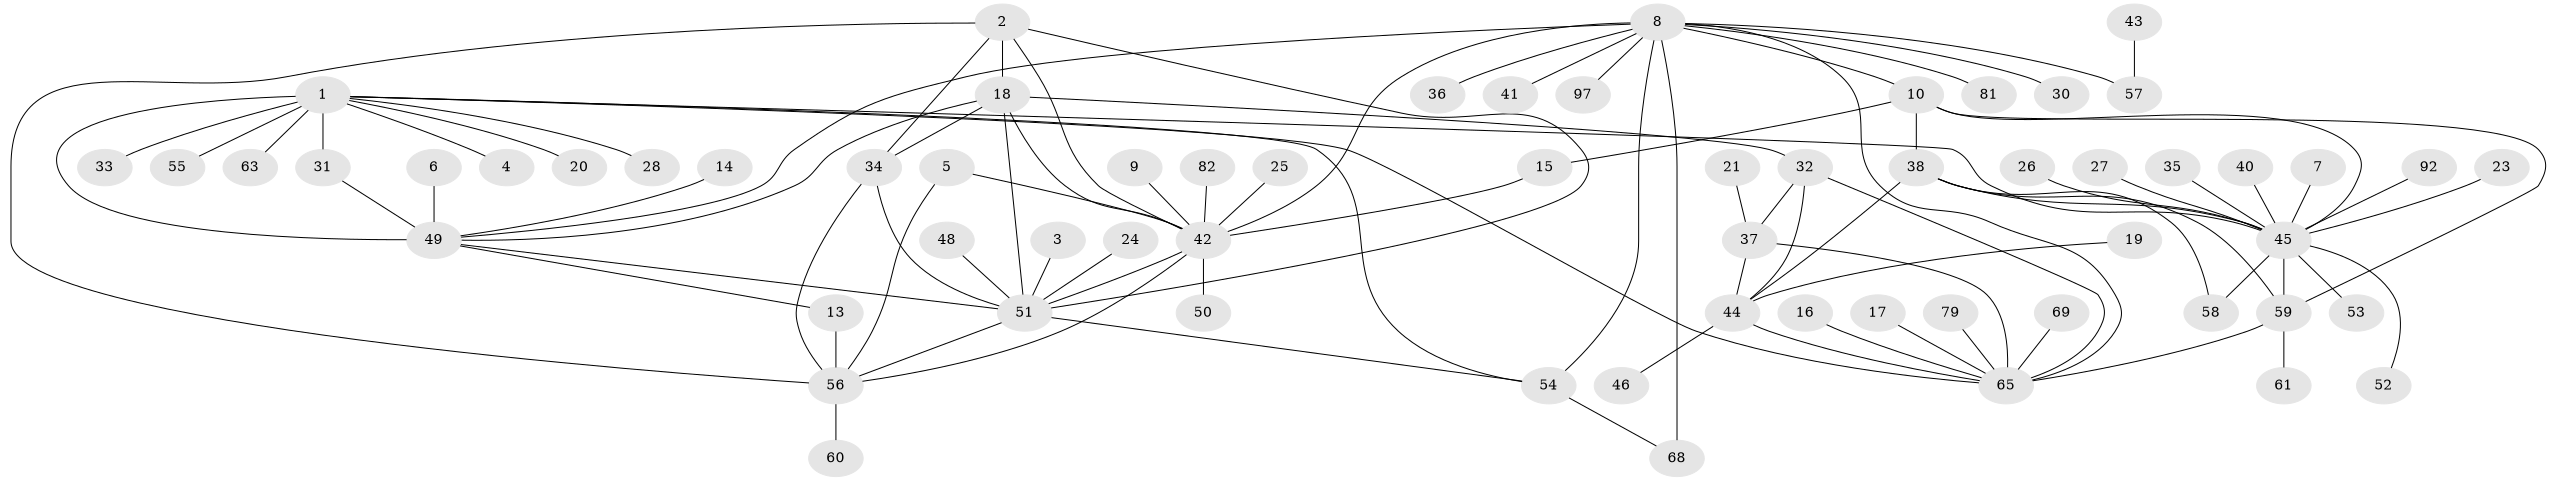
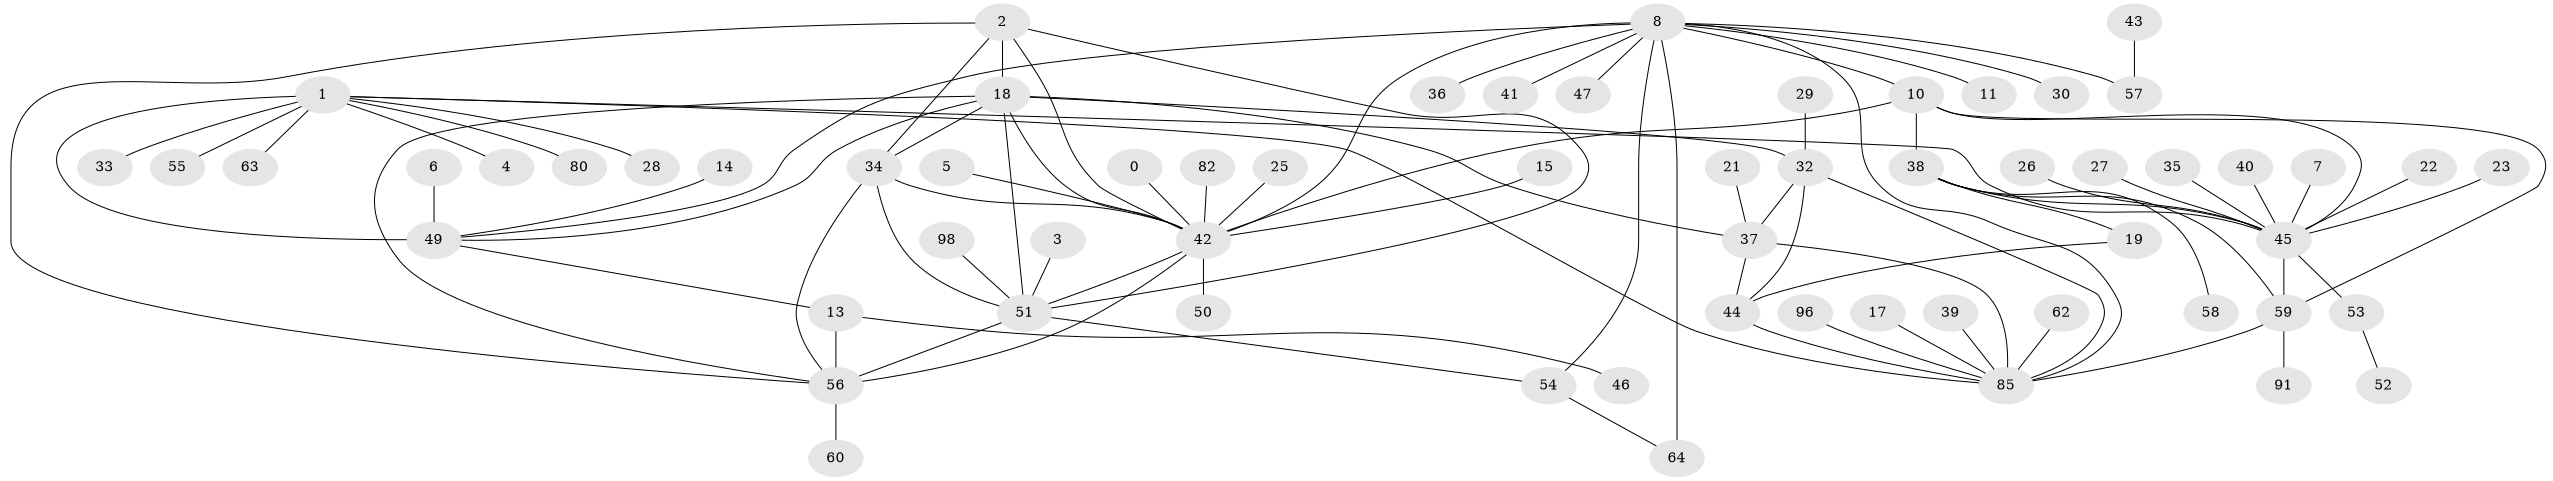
(1583, 95) -> (1583, 95)
none -> (1805, 95)
(1989, 95) -> (1989, 95)
(1740, 133) -> (1554, 141)
none -> (1383, 139)
(1327, 159) -> none
(323, 168) -> none
(579, 168) -> (579, 168)
(1135, 168) -> (1135, 168)
(2429, 168) -> (2429, 168)
none -> (1039, 204)
(947, 240) -> (947, 240)
(1131, 240) -> none
(1827, 242) -> (2025, 204)
(729, 277) -> none
(891, 277) -> (410, 144)
(2248, 277) -> none
(2386, 286) -> (2370, 349)
(1805, 313) -> (1805, 313)
(1951, 313) -> (1951, 313)
(2062, 313) -> (2062, 313)
(1684, 345) -> (1233, 335)
(2006, 386) -> (2006, 386)
(2284, 386) -> (2284, 386)
(1677, 458) -> (1677, 458)
